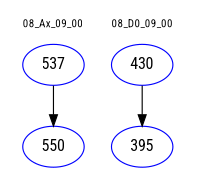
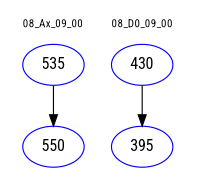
(53, 65) -> (53, 65)
